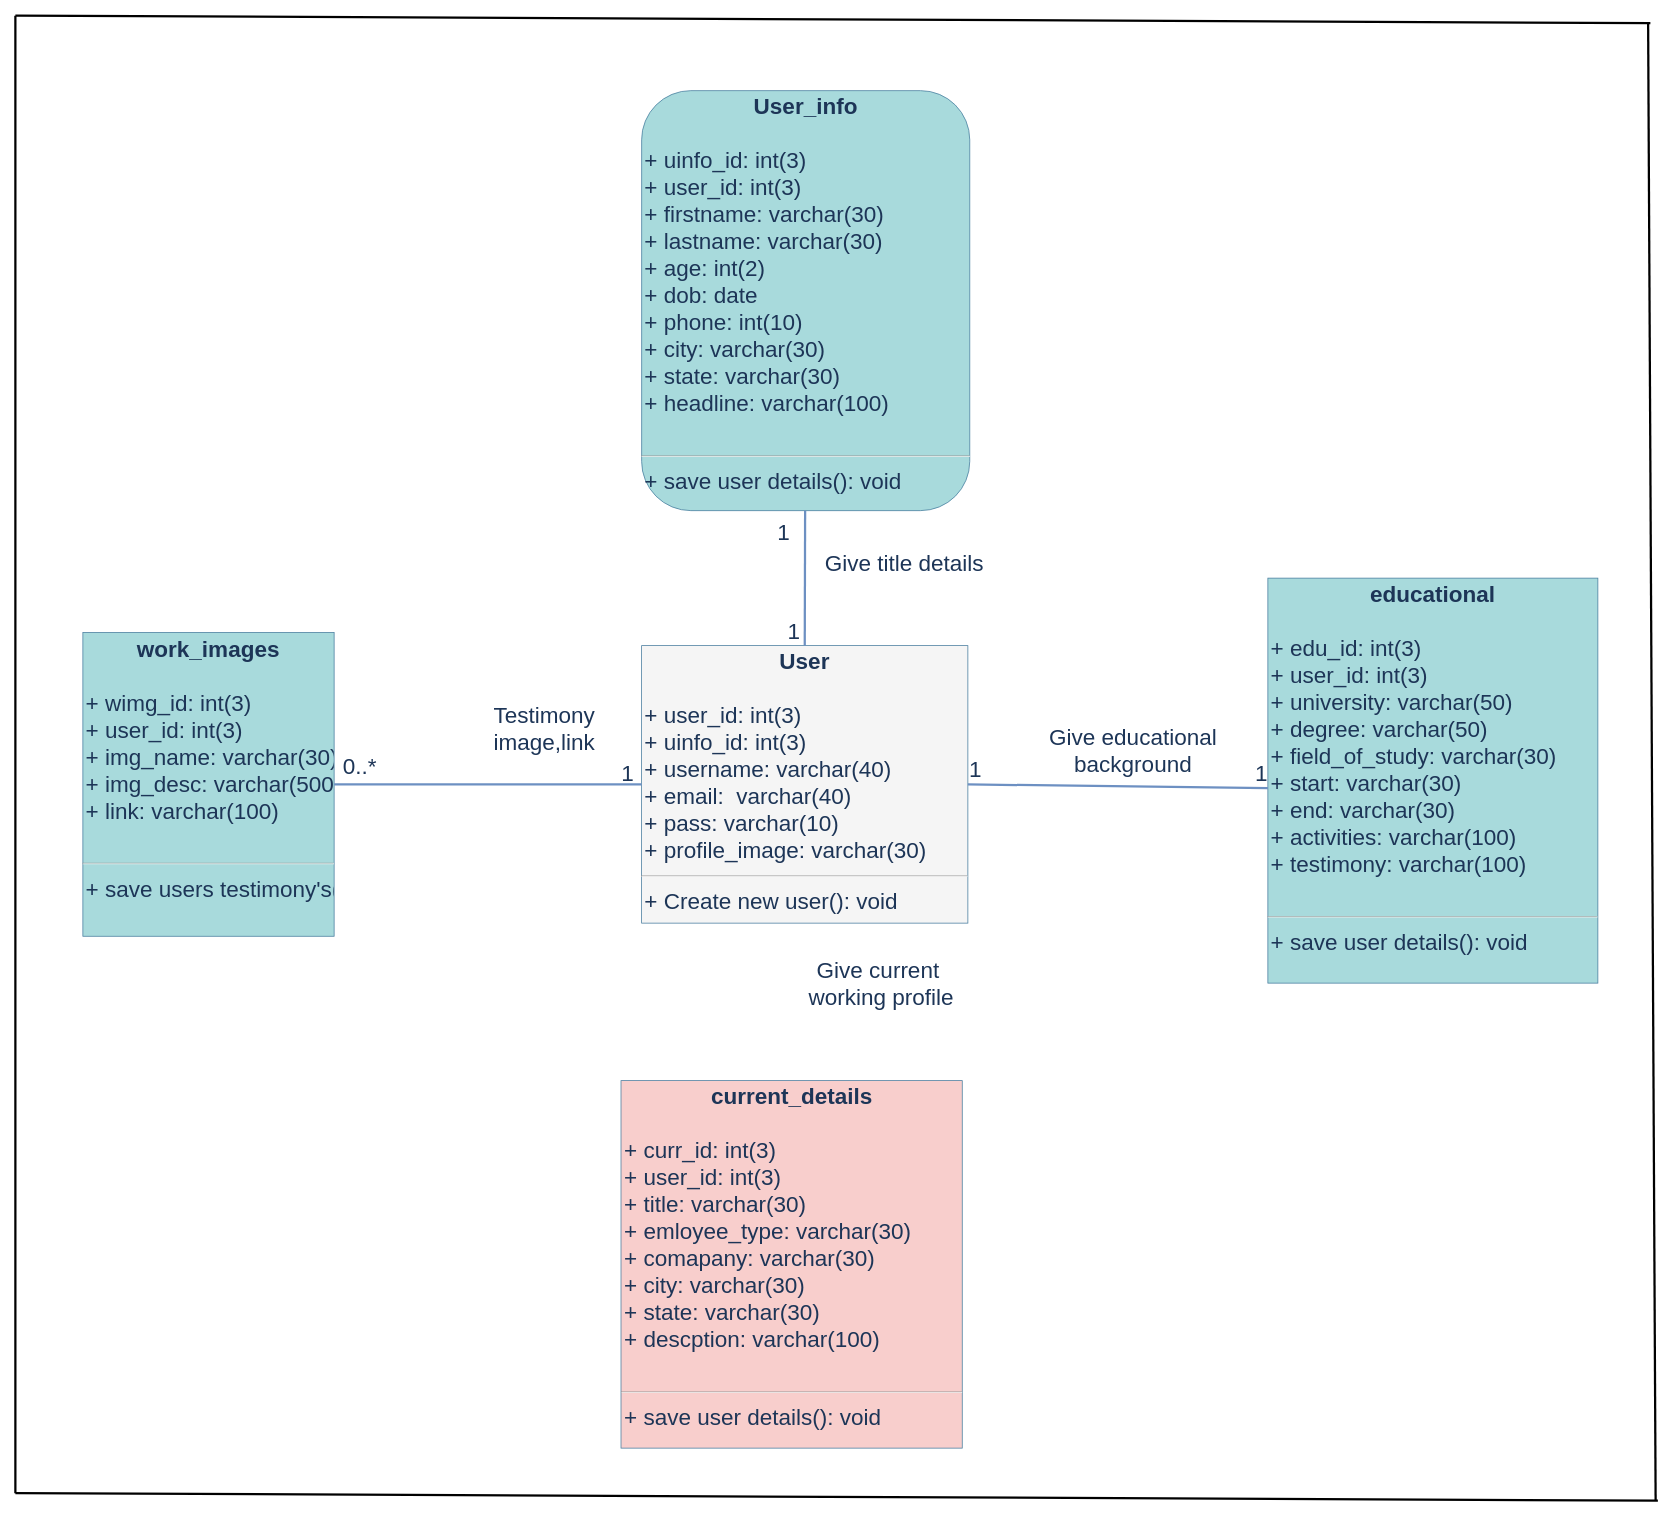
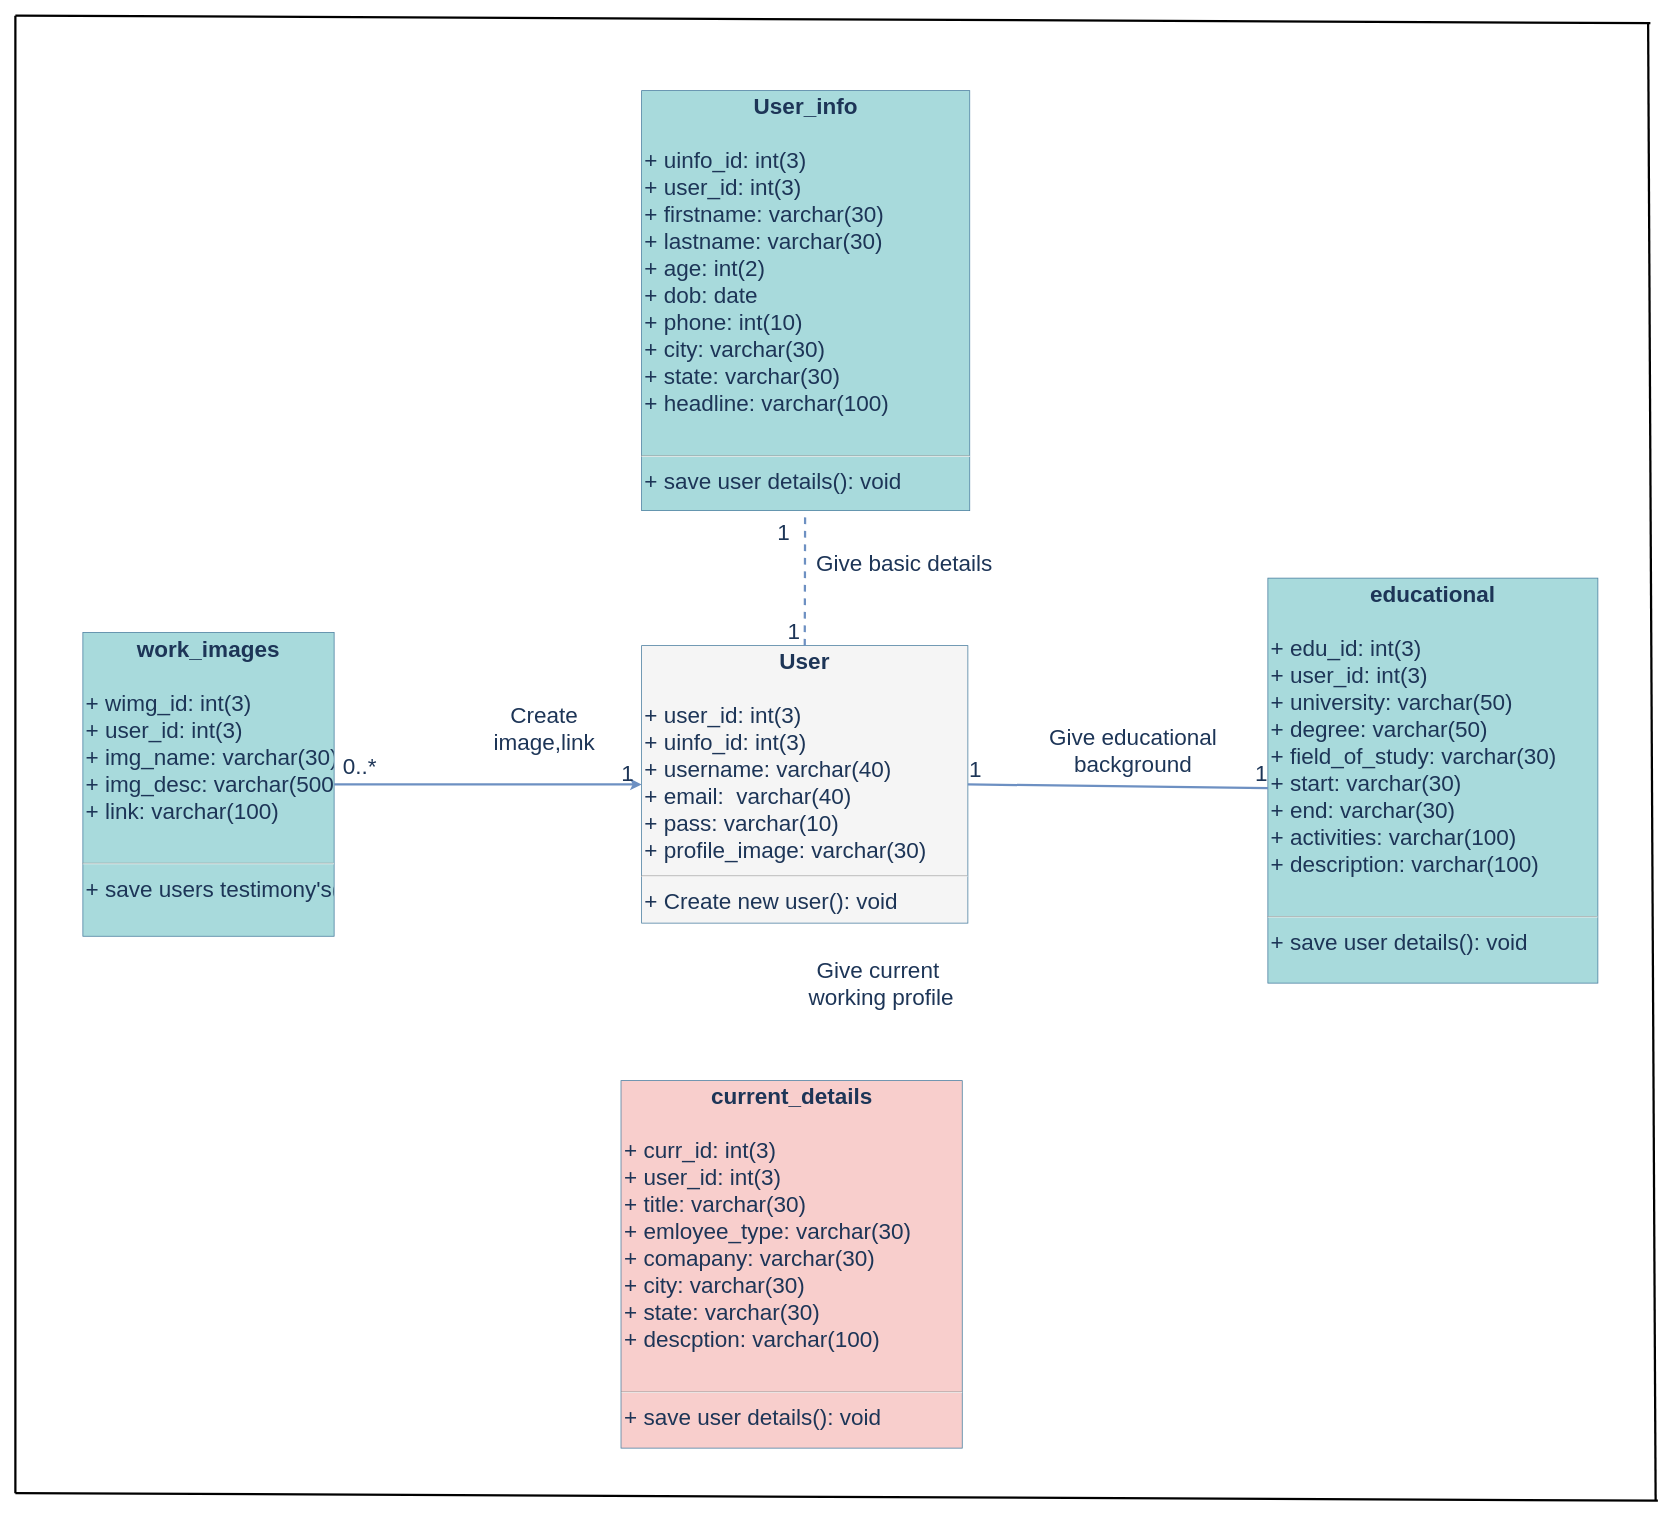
(806, 300) -> (806, 300)
(905, 563) -> (905, 563)
(805, 576) -> (805, 576)
(1436, 726) -> (1436, 726)
(545, 728) -> (545, 728)
(636, 784) -> (632, 784)
